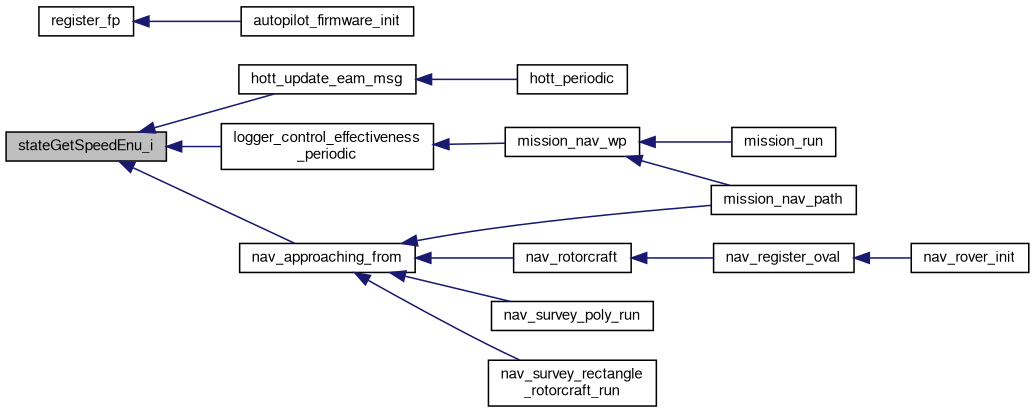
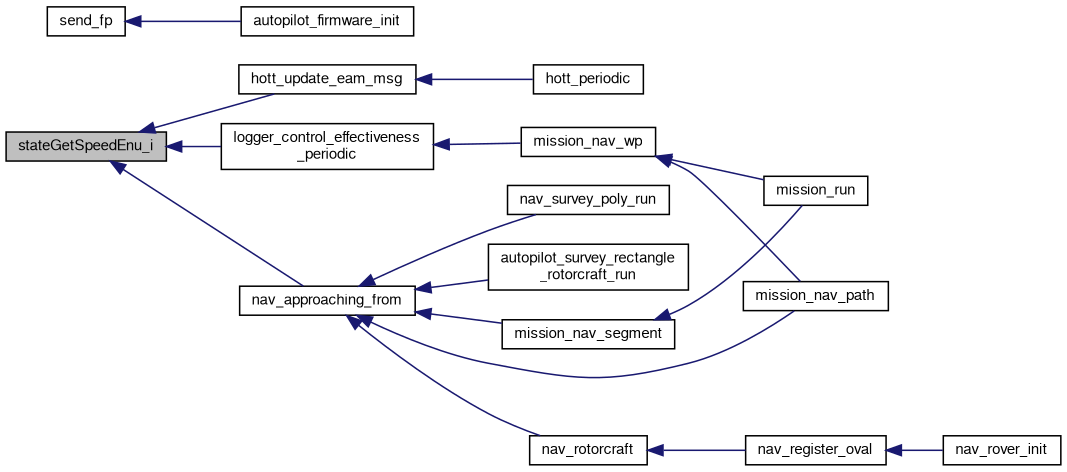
(86, 21) -> (86, 21)
none -> (588, 334)
(572, 383) -> (588, 267)
